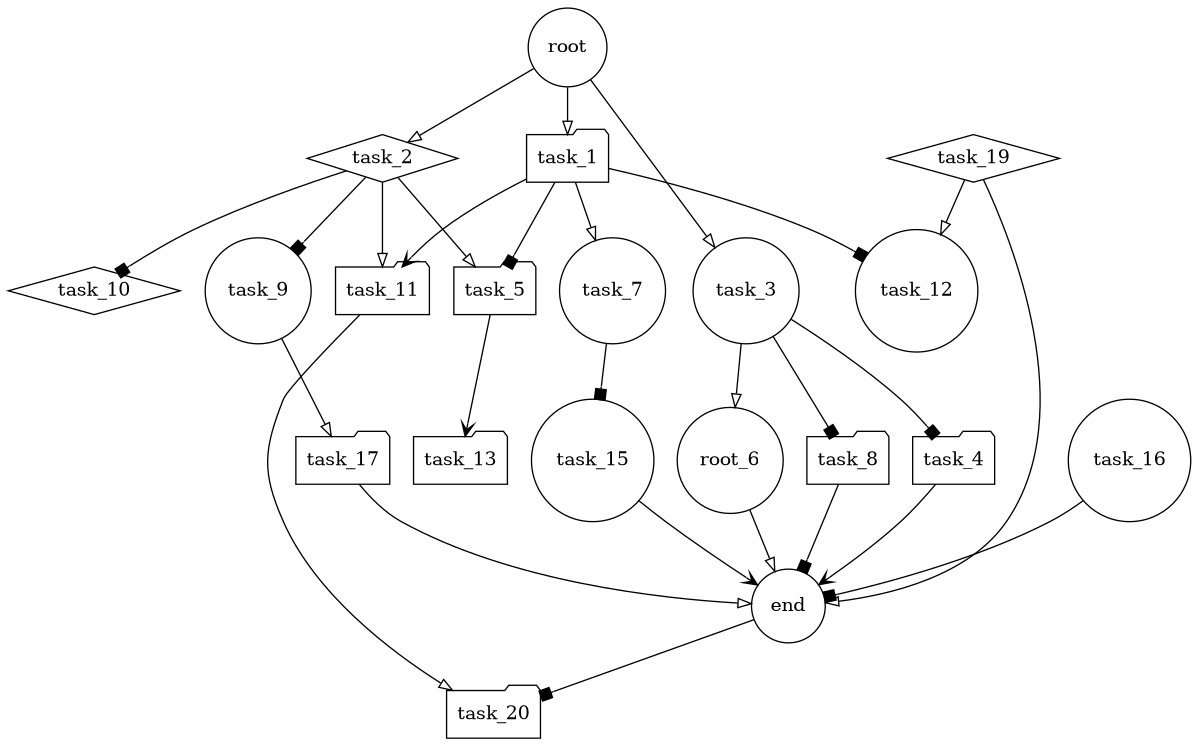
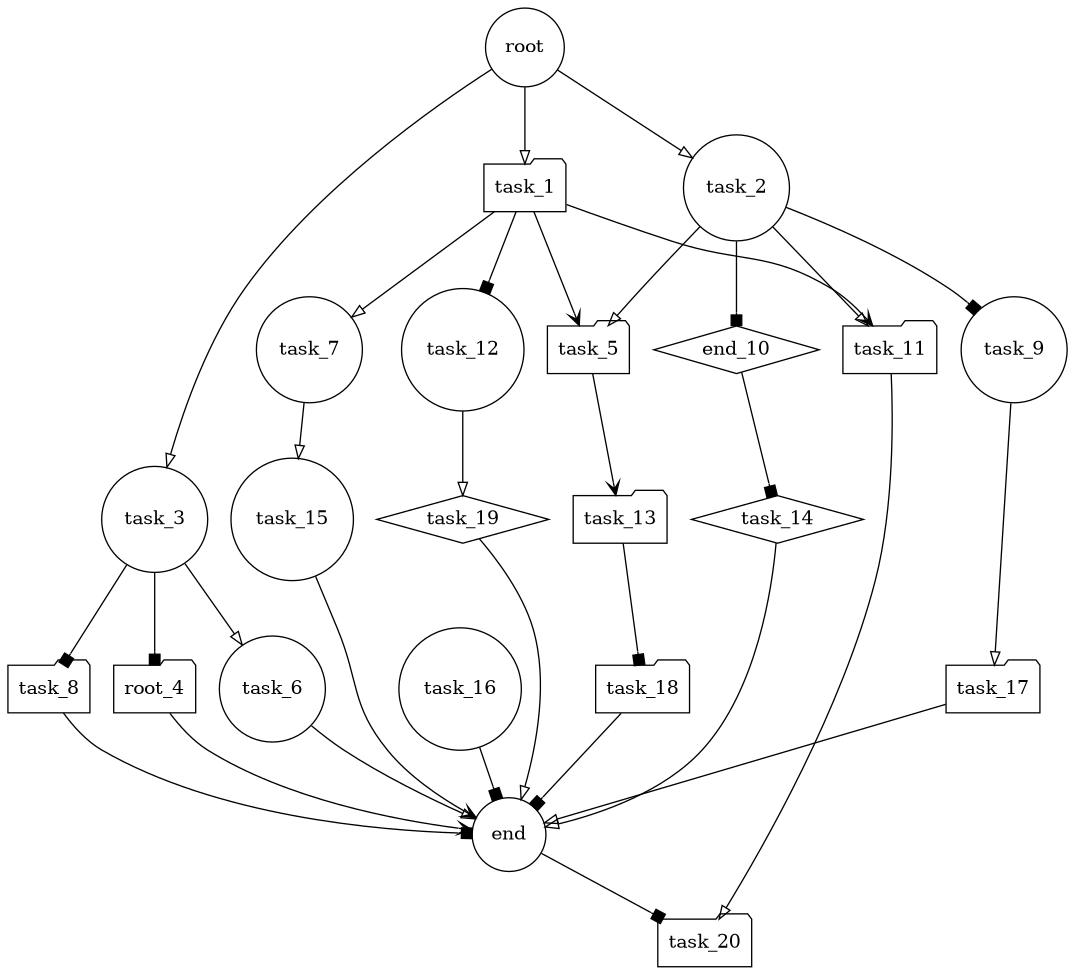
(382, 158) -> (736, 188)
(955, 201) -> (463, 447)
(535, 219) -> (554, 262)
(94, 291) -> (736, 350)
(604, 365) -> (302, 424)
(730, 460) -> (272, 689)
(954, 460) -> (155, 689)
none -> (777, 519)
none -> (643, 689)
